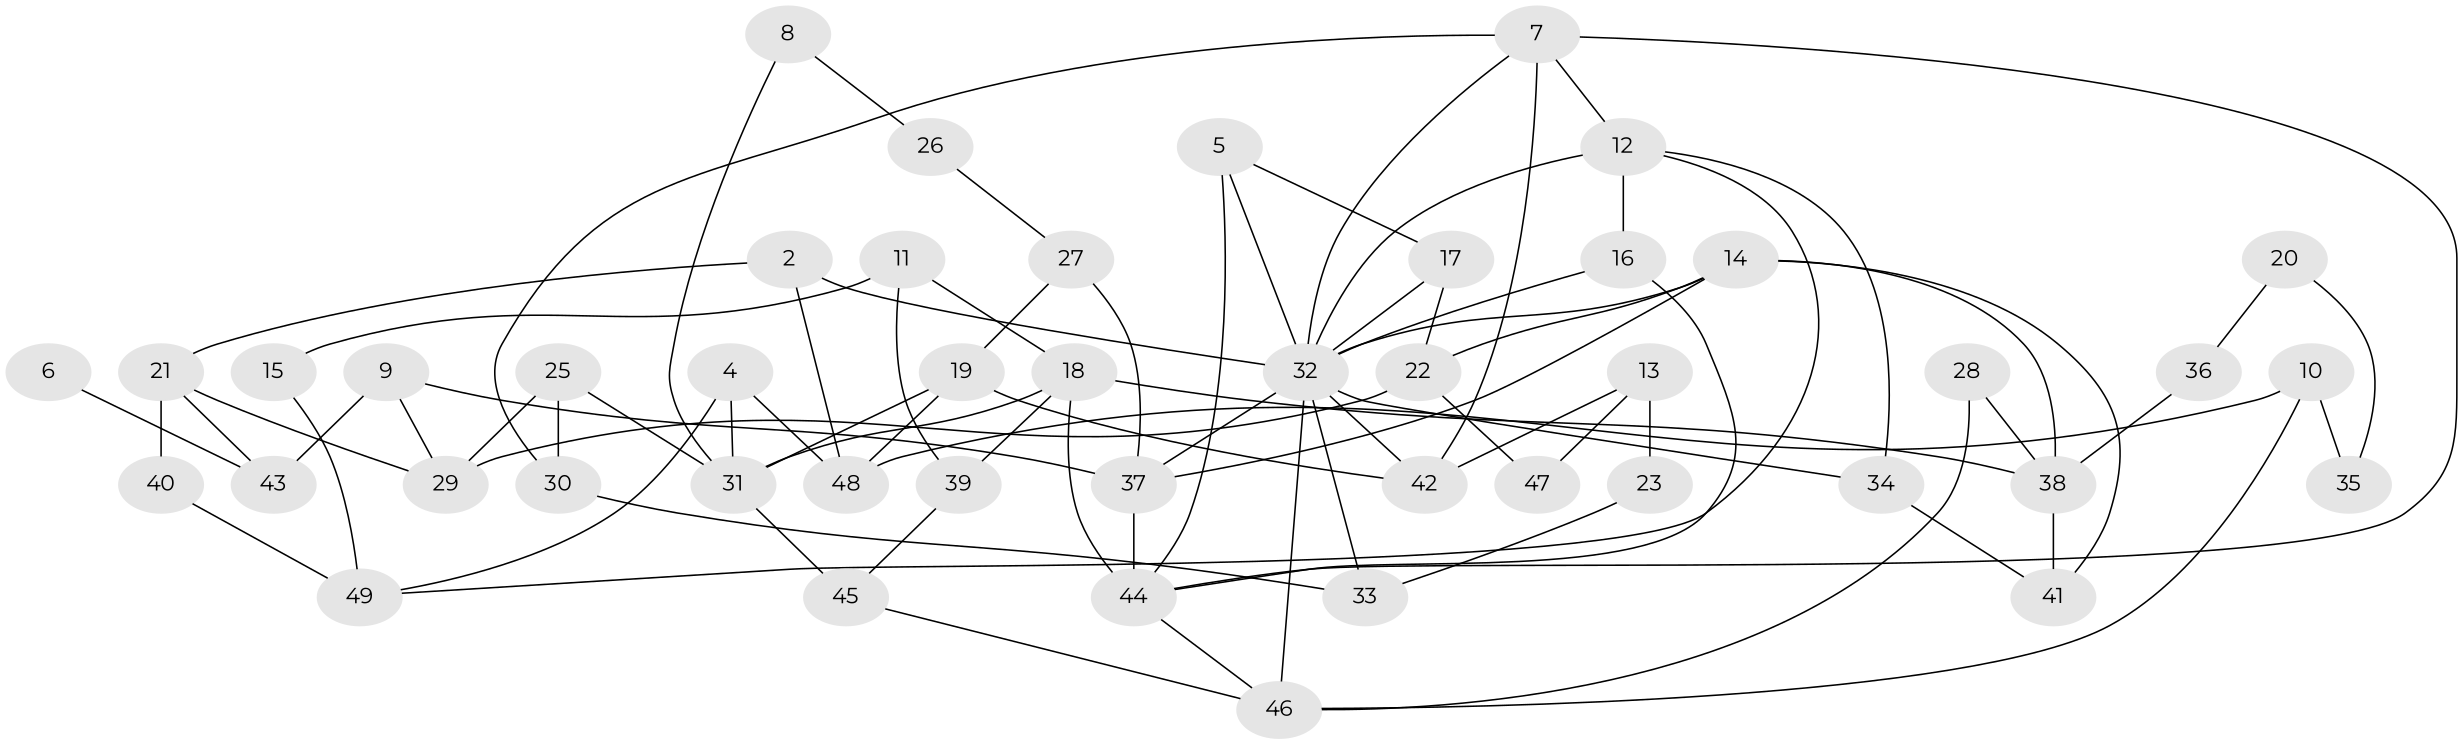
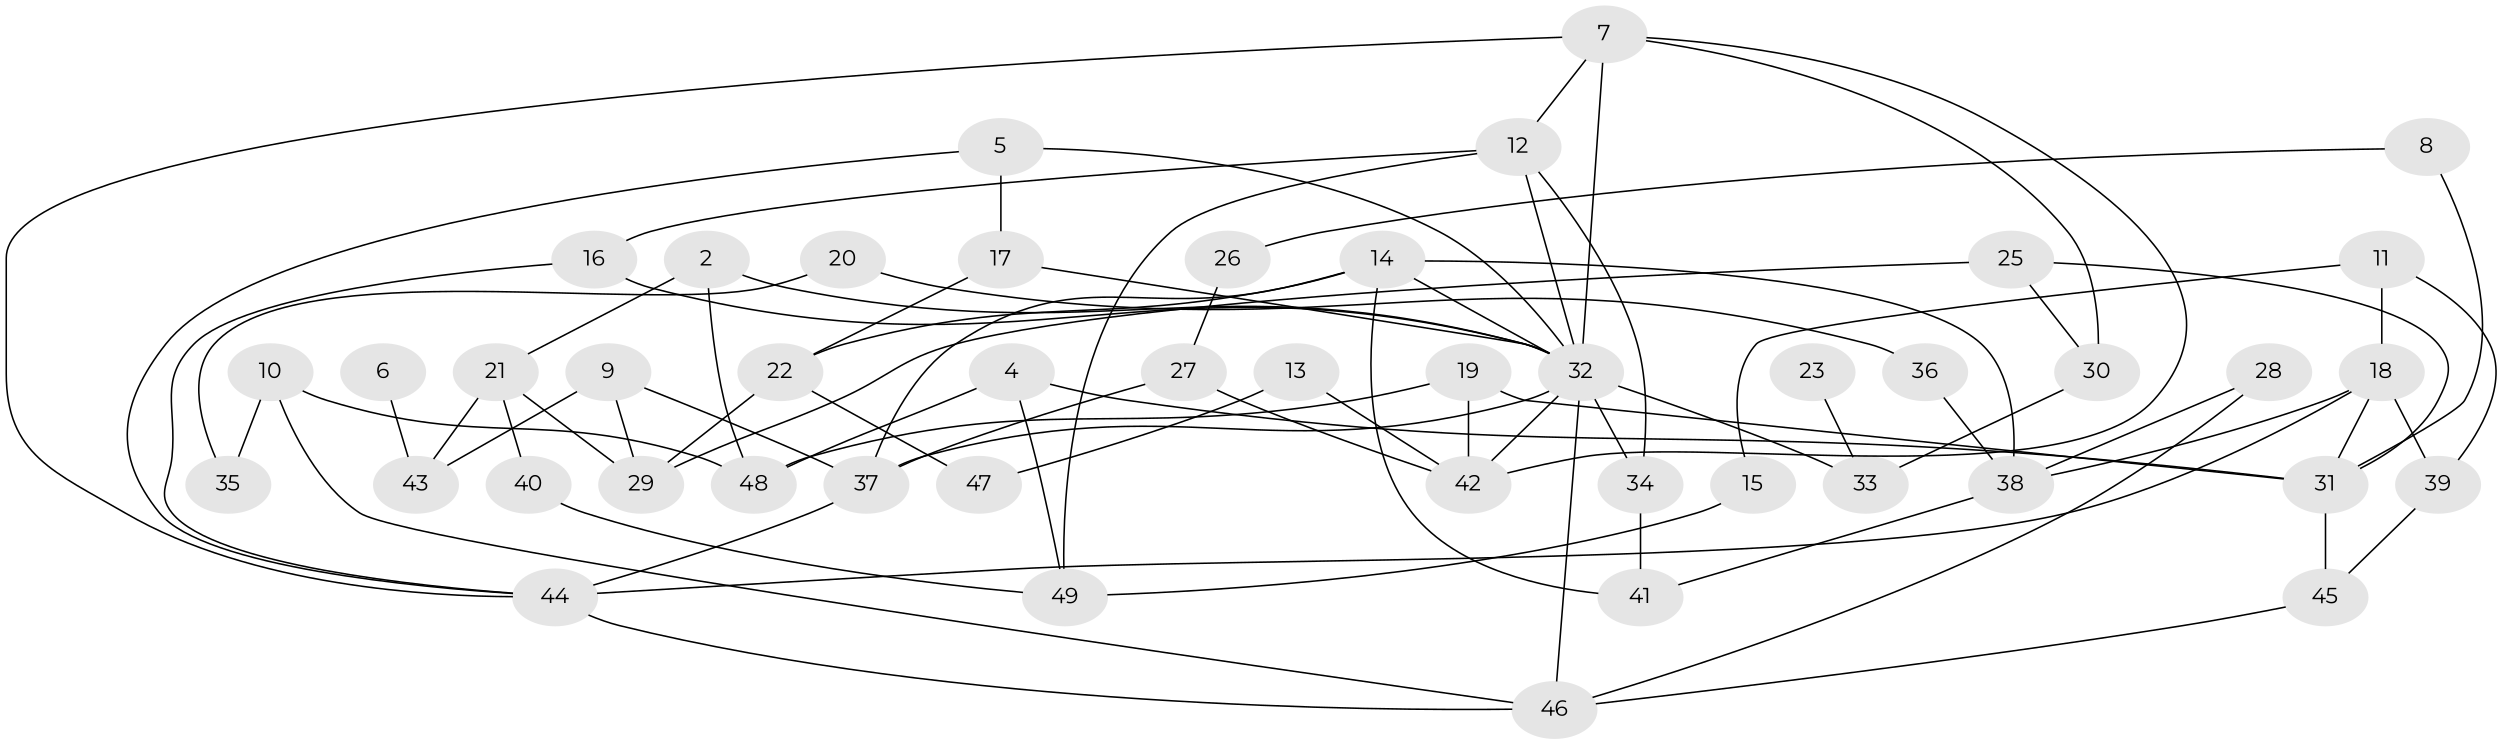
(1018, 314) -> (1345, 441)
(1650, 416) -> none
